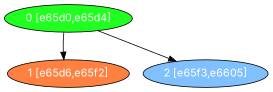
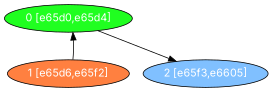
(63, 42) -> (74, 50)
